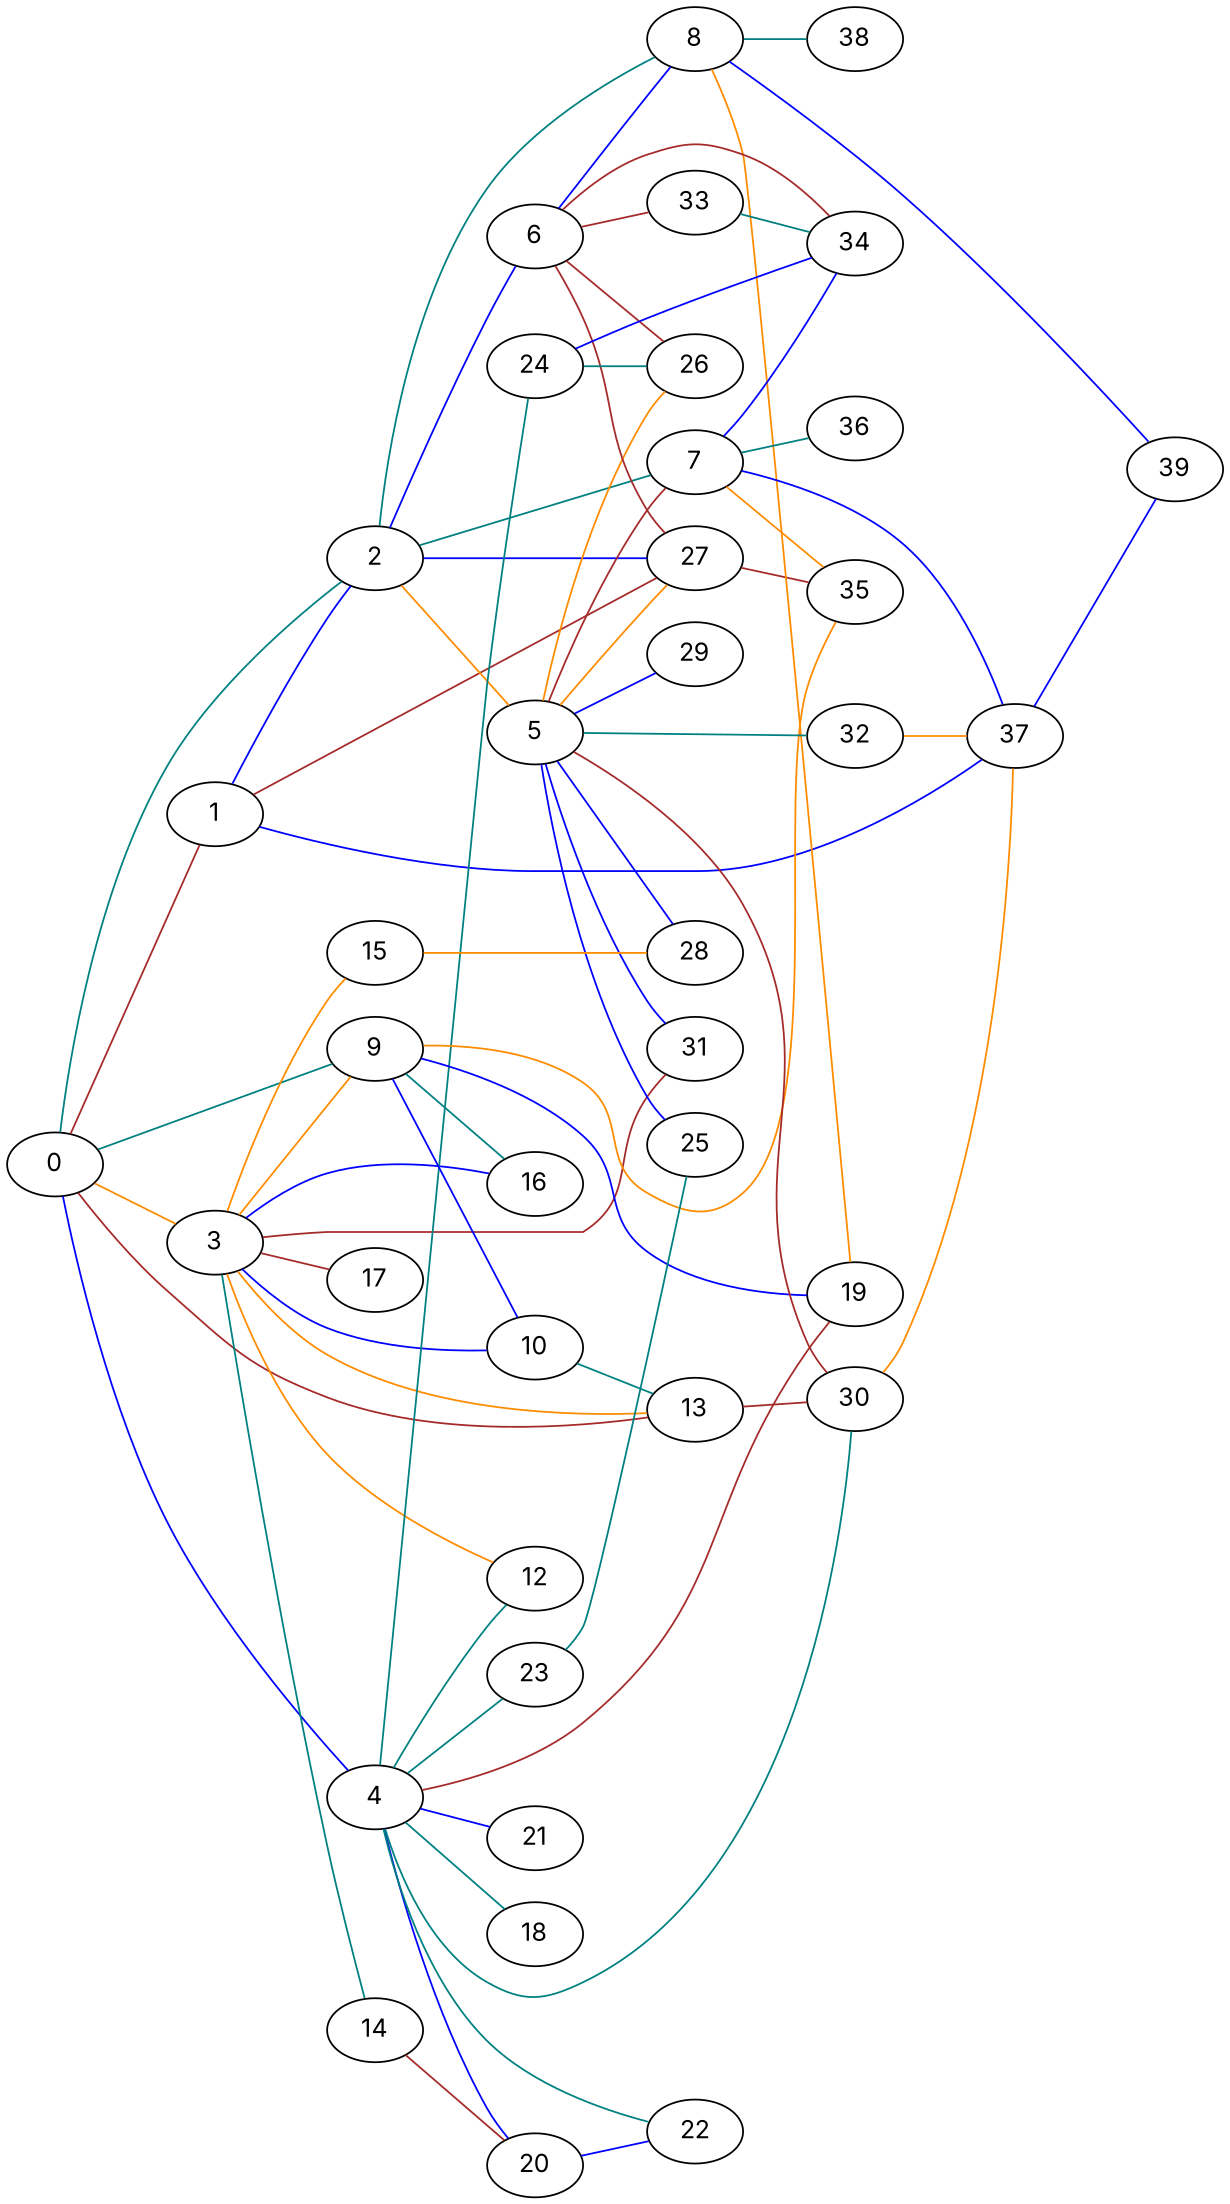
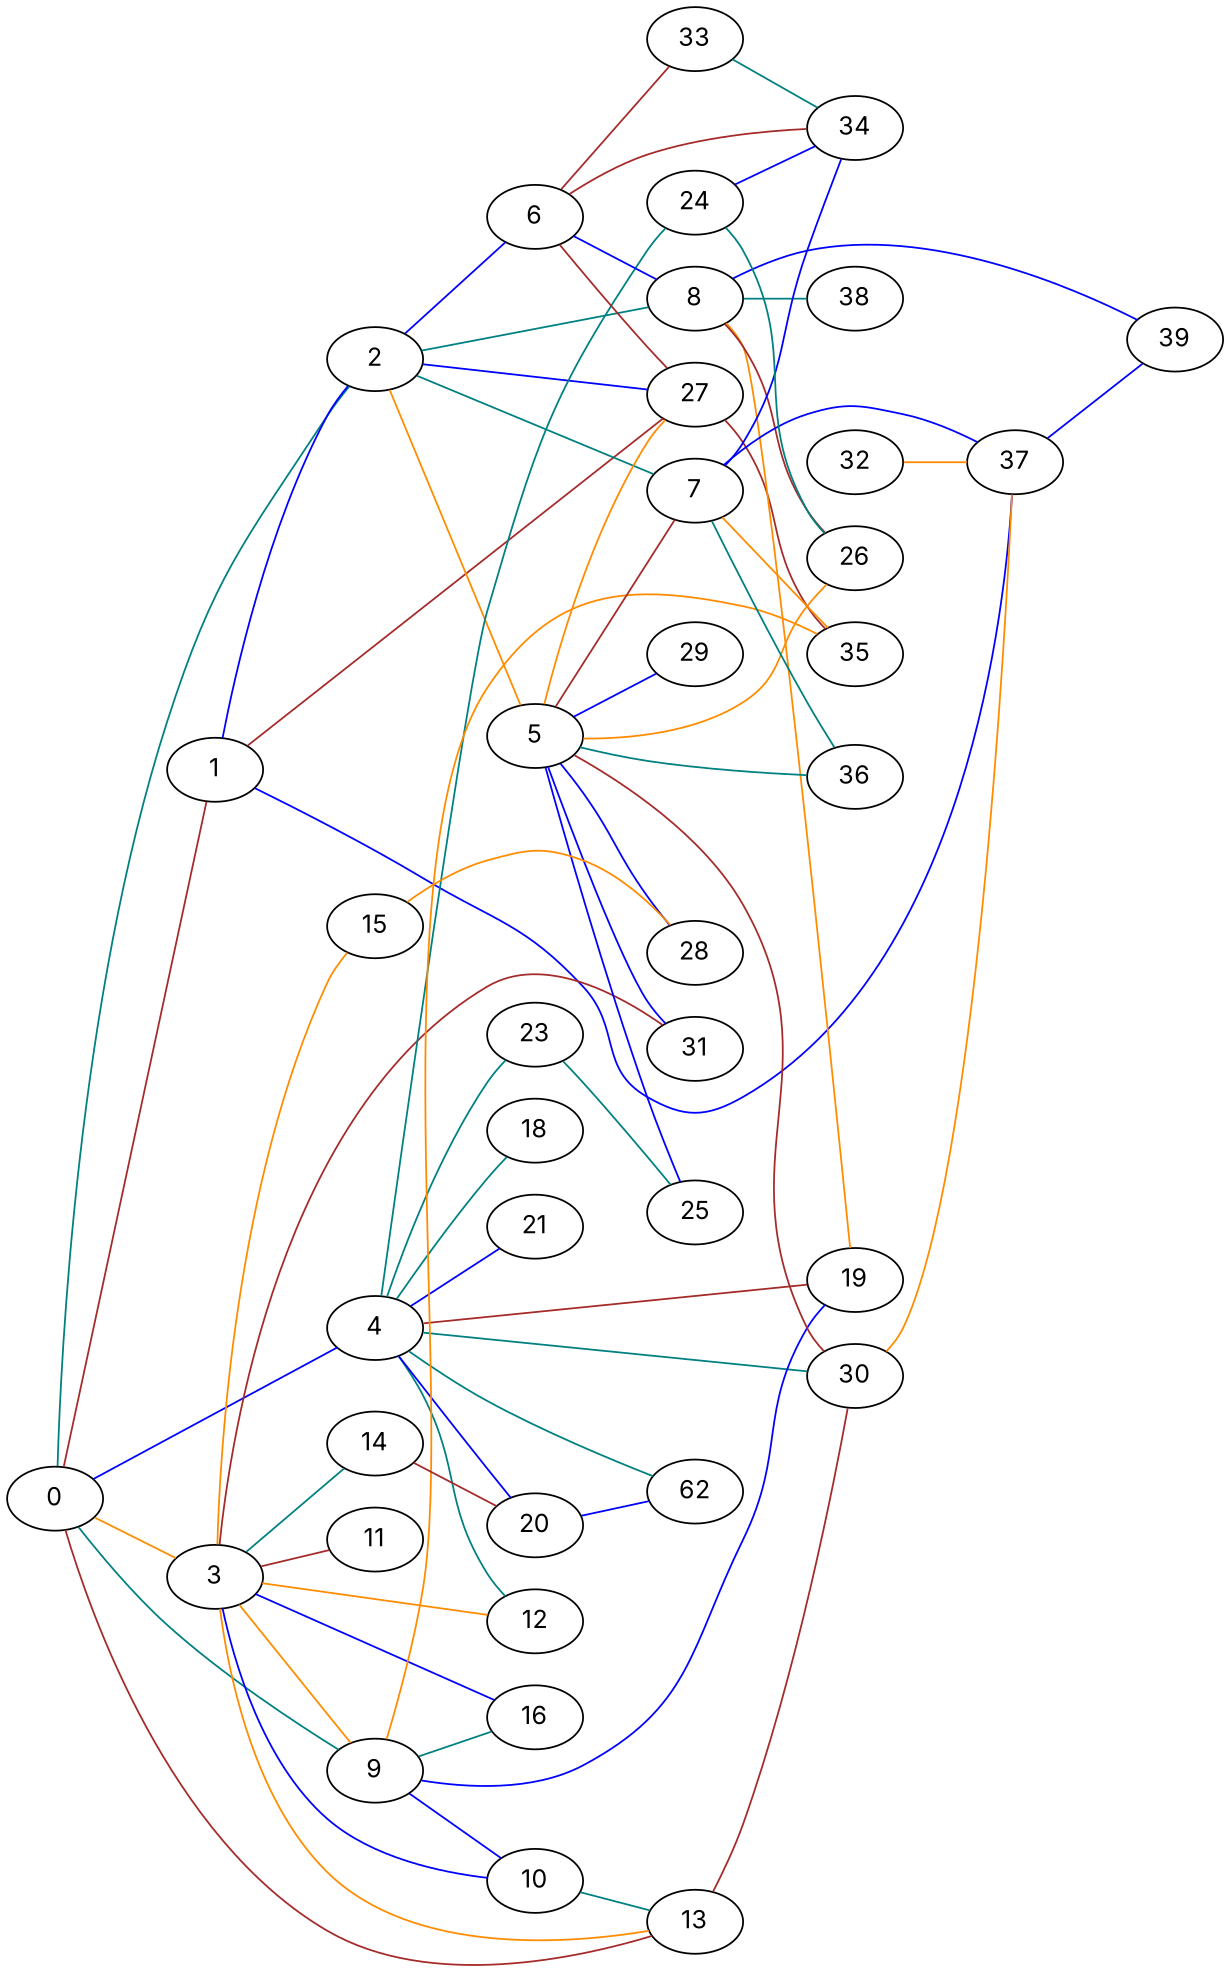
(615, 301) -> (775, 429)
(695, 734) -> (693, 767)
(375, 1280) -> (375, 1540)
(695, 2132) -> (695, 1492)
